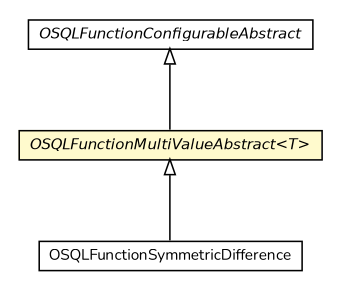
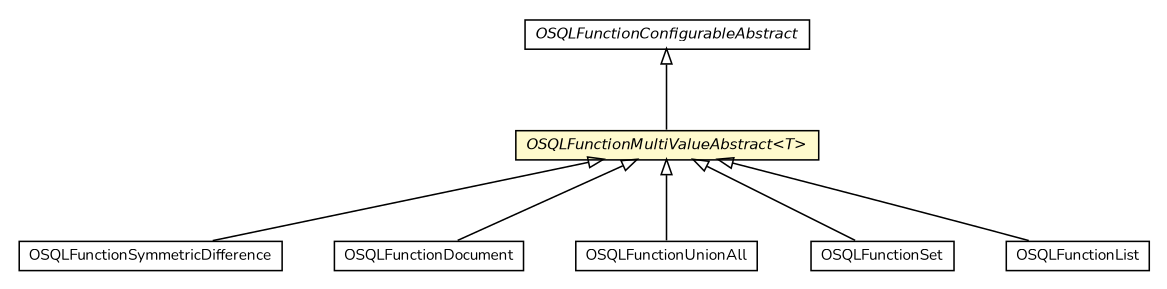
none -> (428, 255)
none -> (667, 255)
none -> (882, 255)
none -> (1077, 255)
